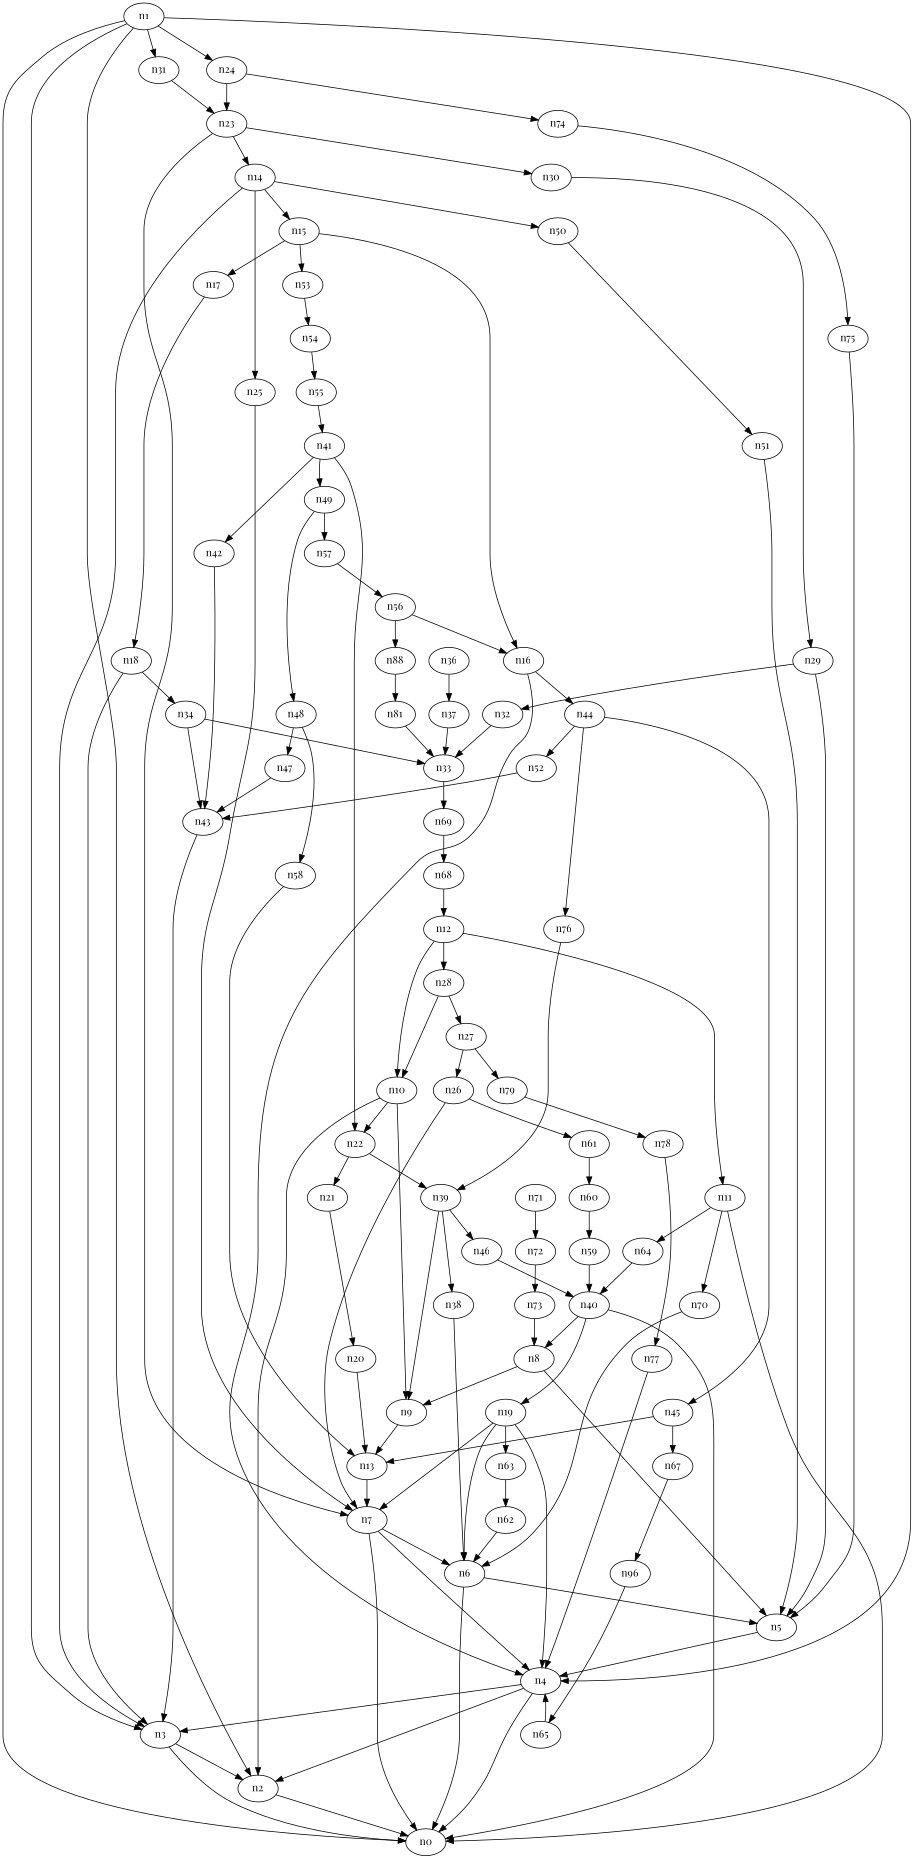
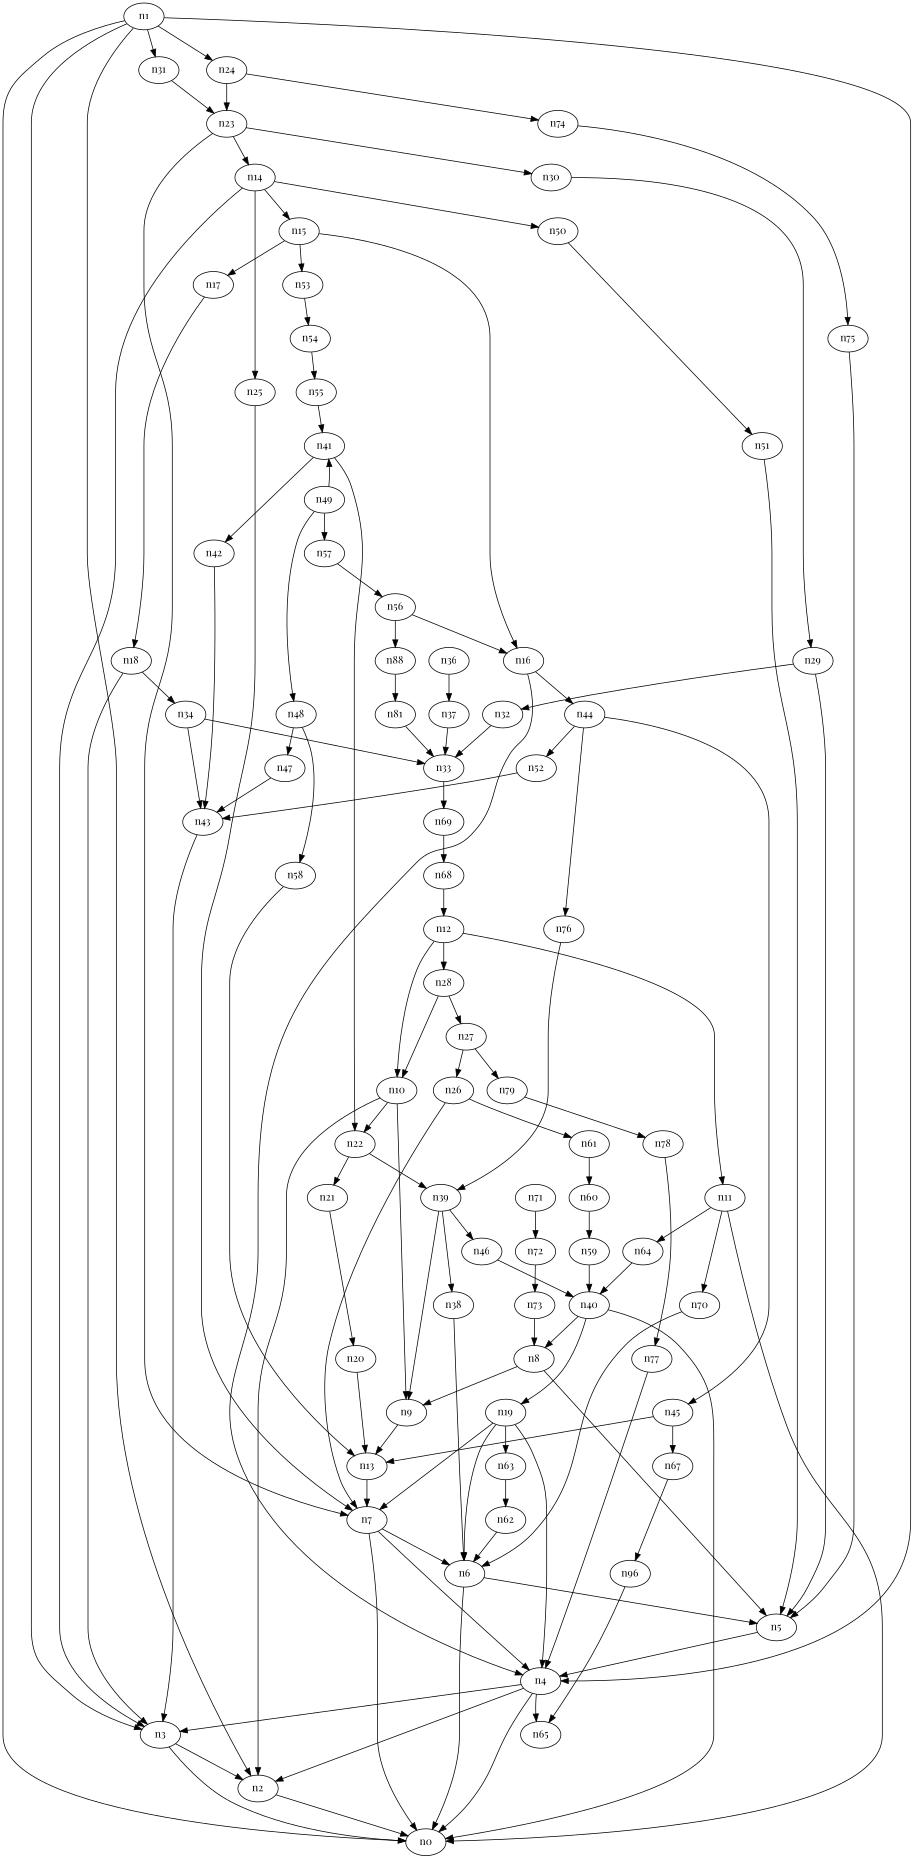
(319, 469) -> (329, 477)
(546, 1712) -> (536, 1704)
